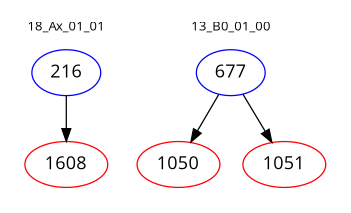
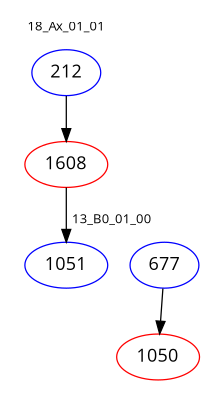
(66, 73) -> (66, 73)
(254, 113) -> (66, 216)
(284, 164) -> (66, 265)
